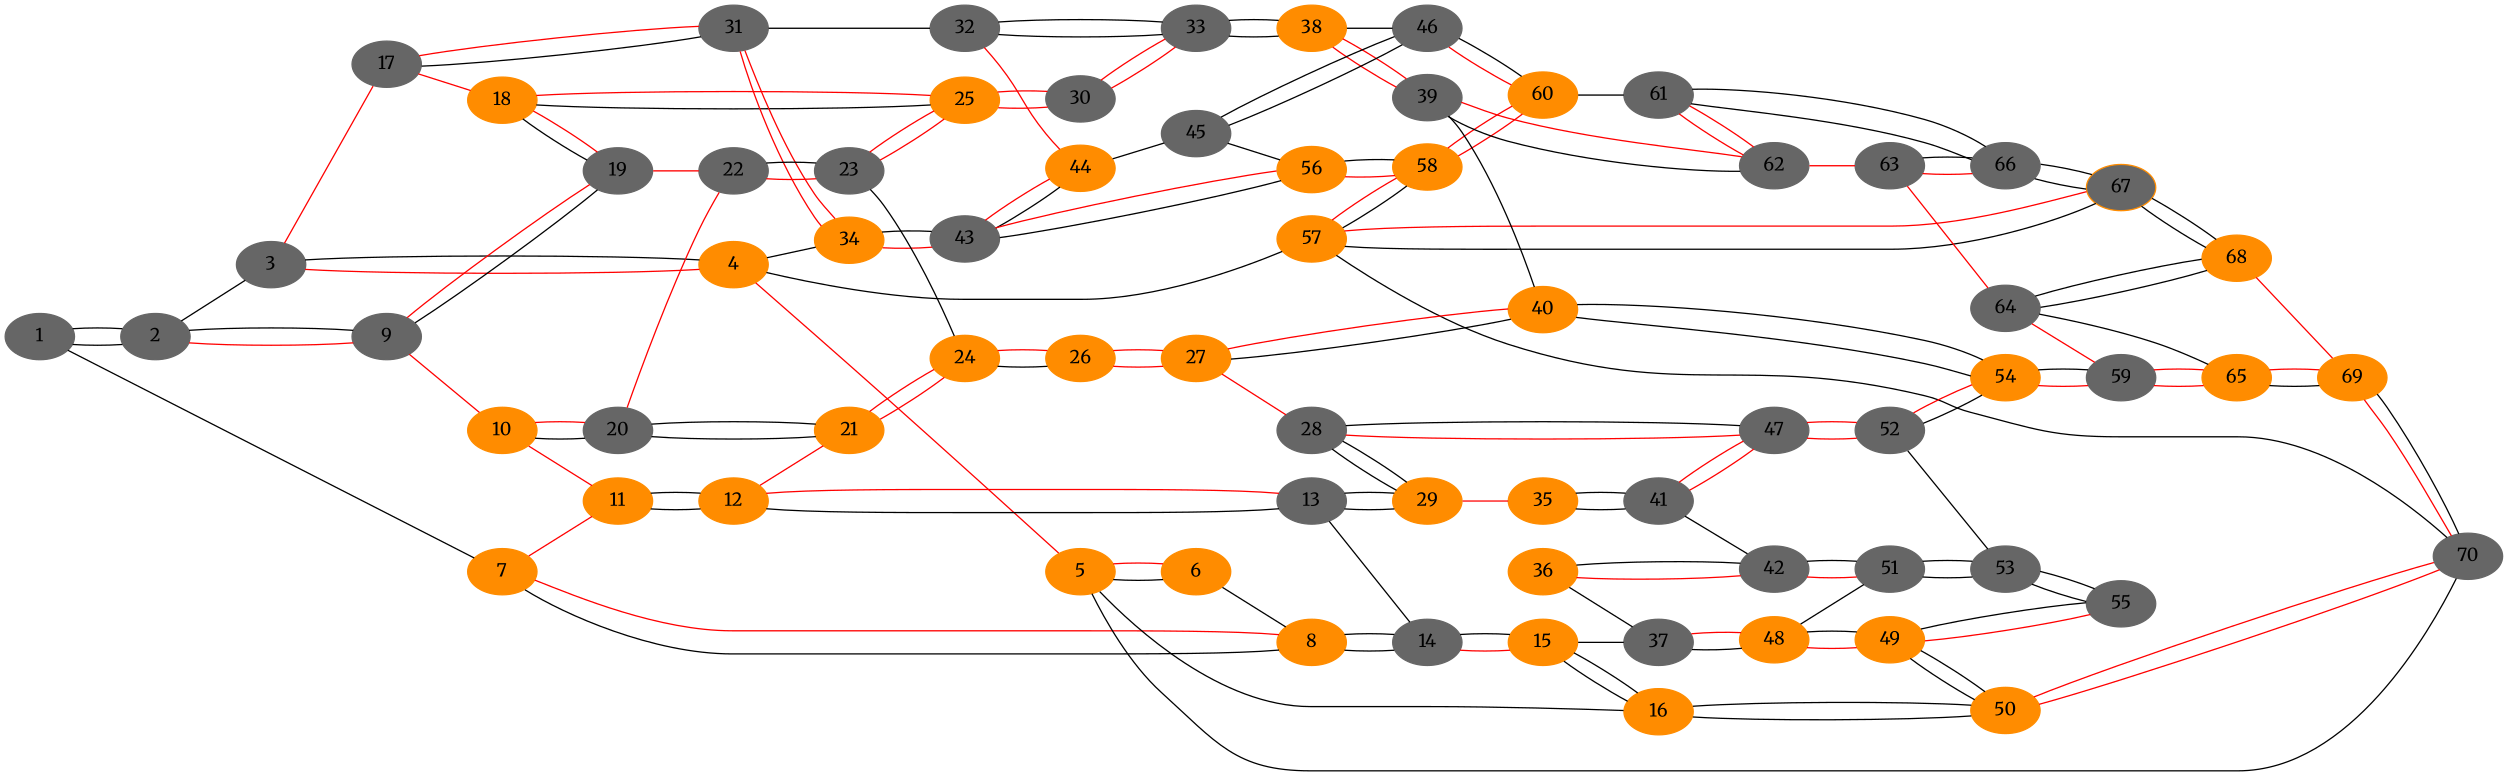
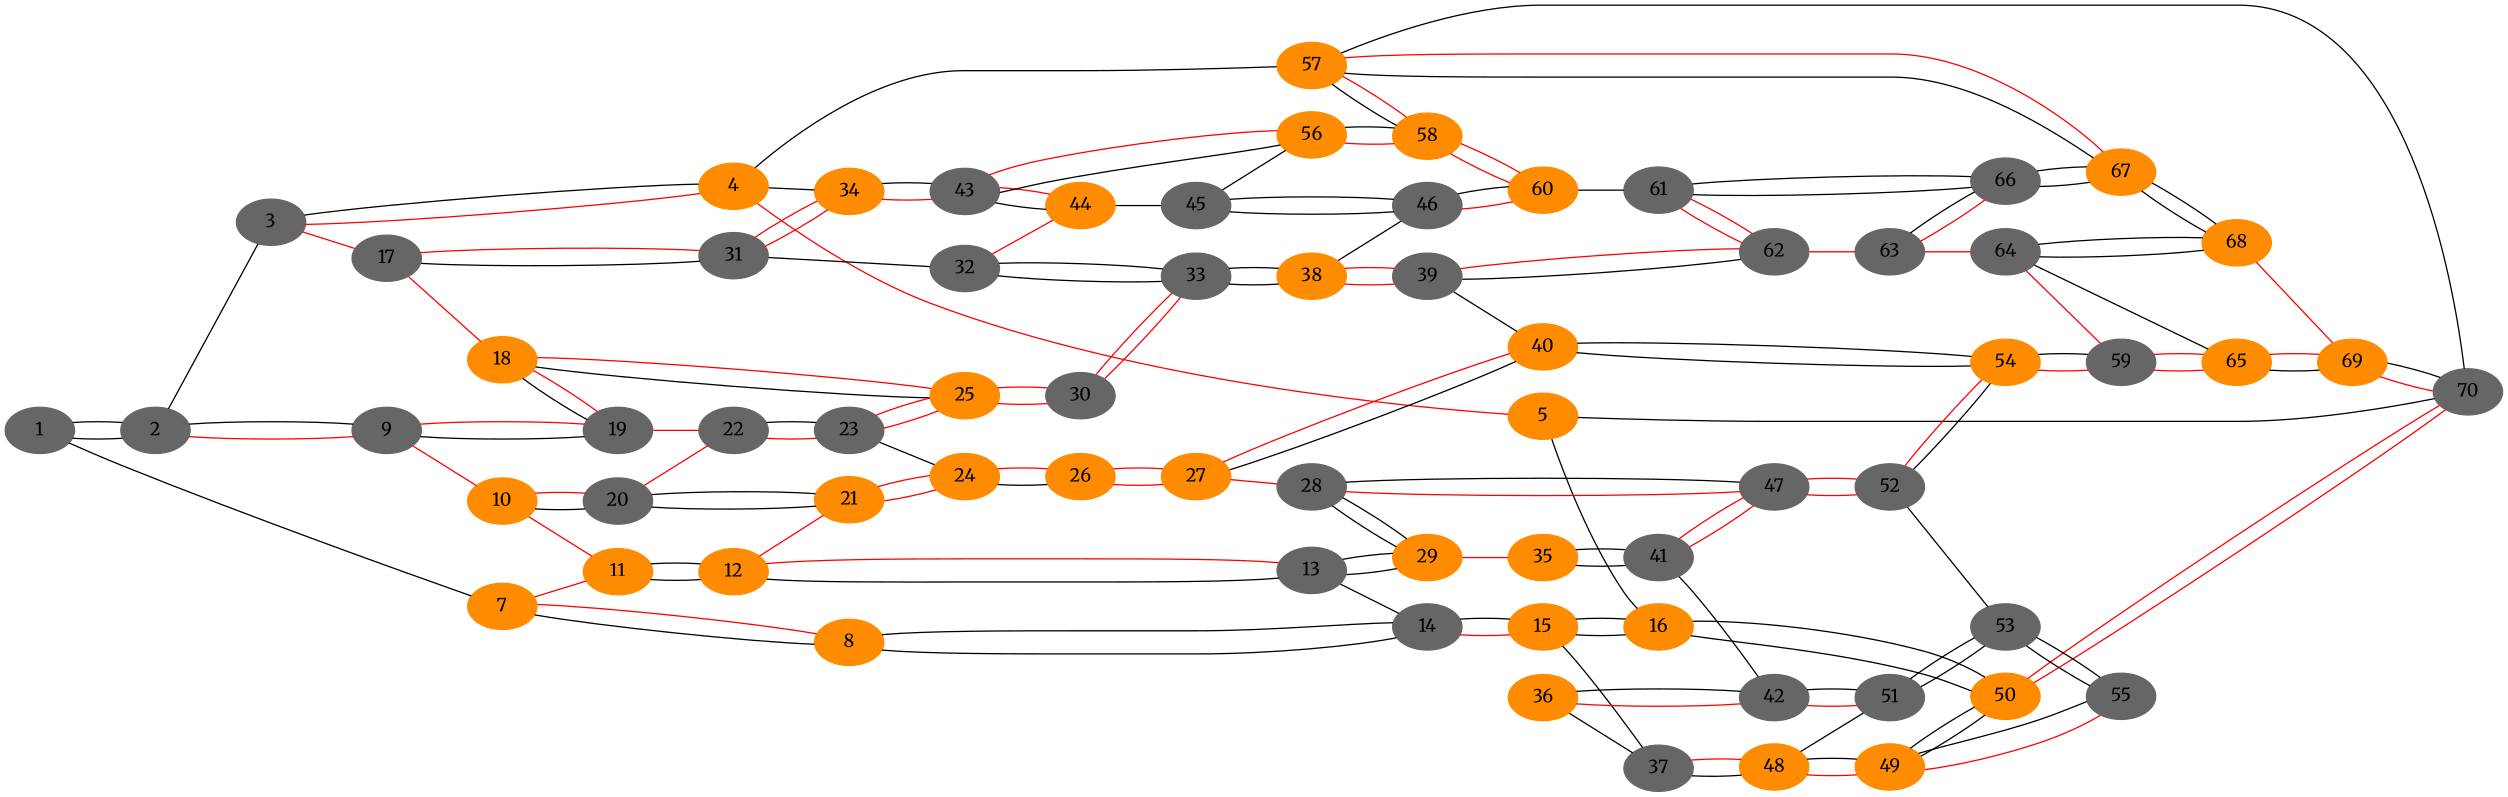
(2121, 188) -> (2121, 172)
(1196, 572) -> none
